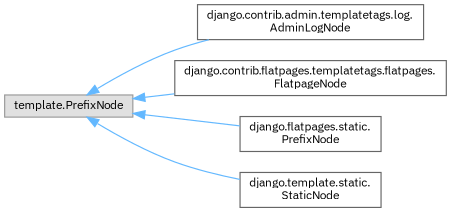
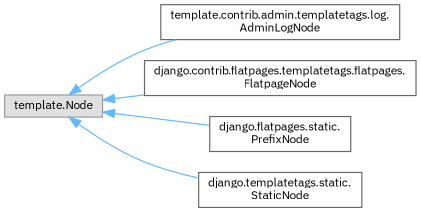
(311, 22) -> (280, 22)
(69, 106) -> (54, 106)
(311, 190) -> (280, 190)
